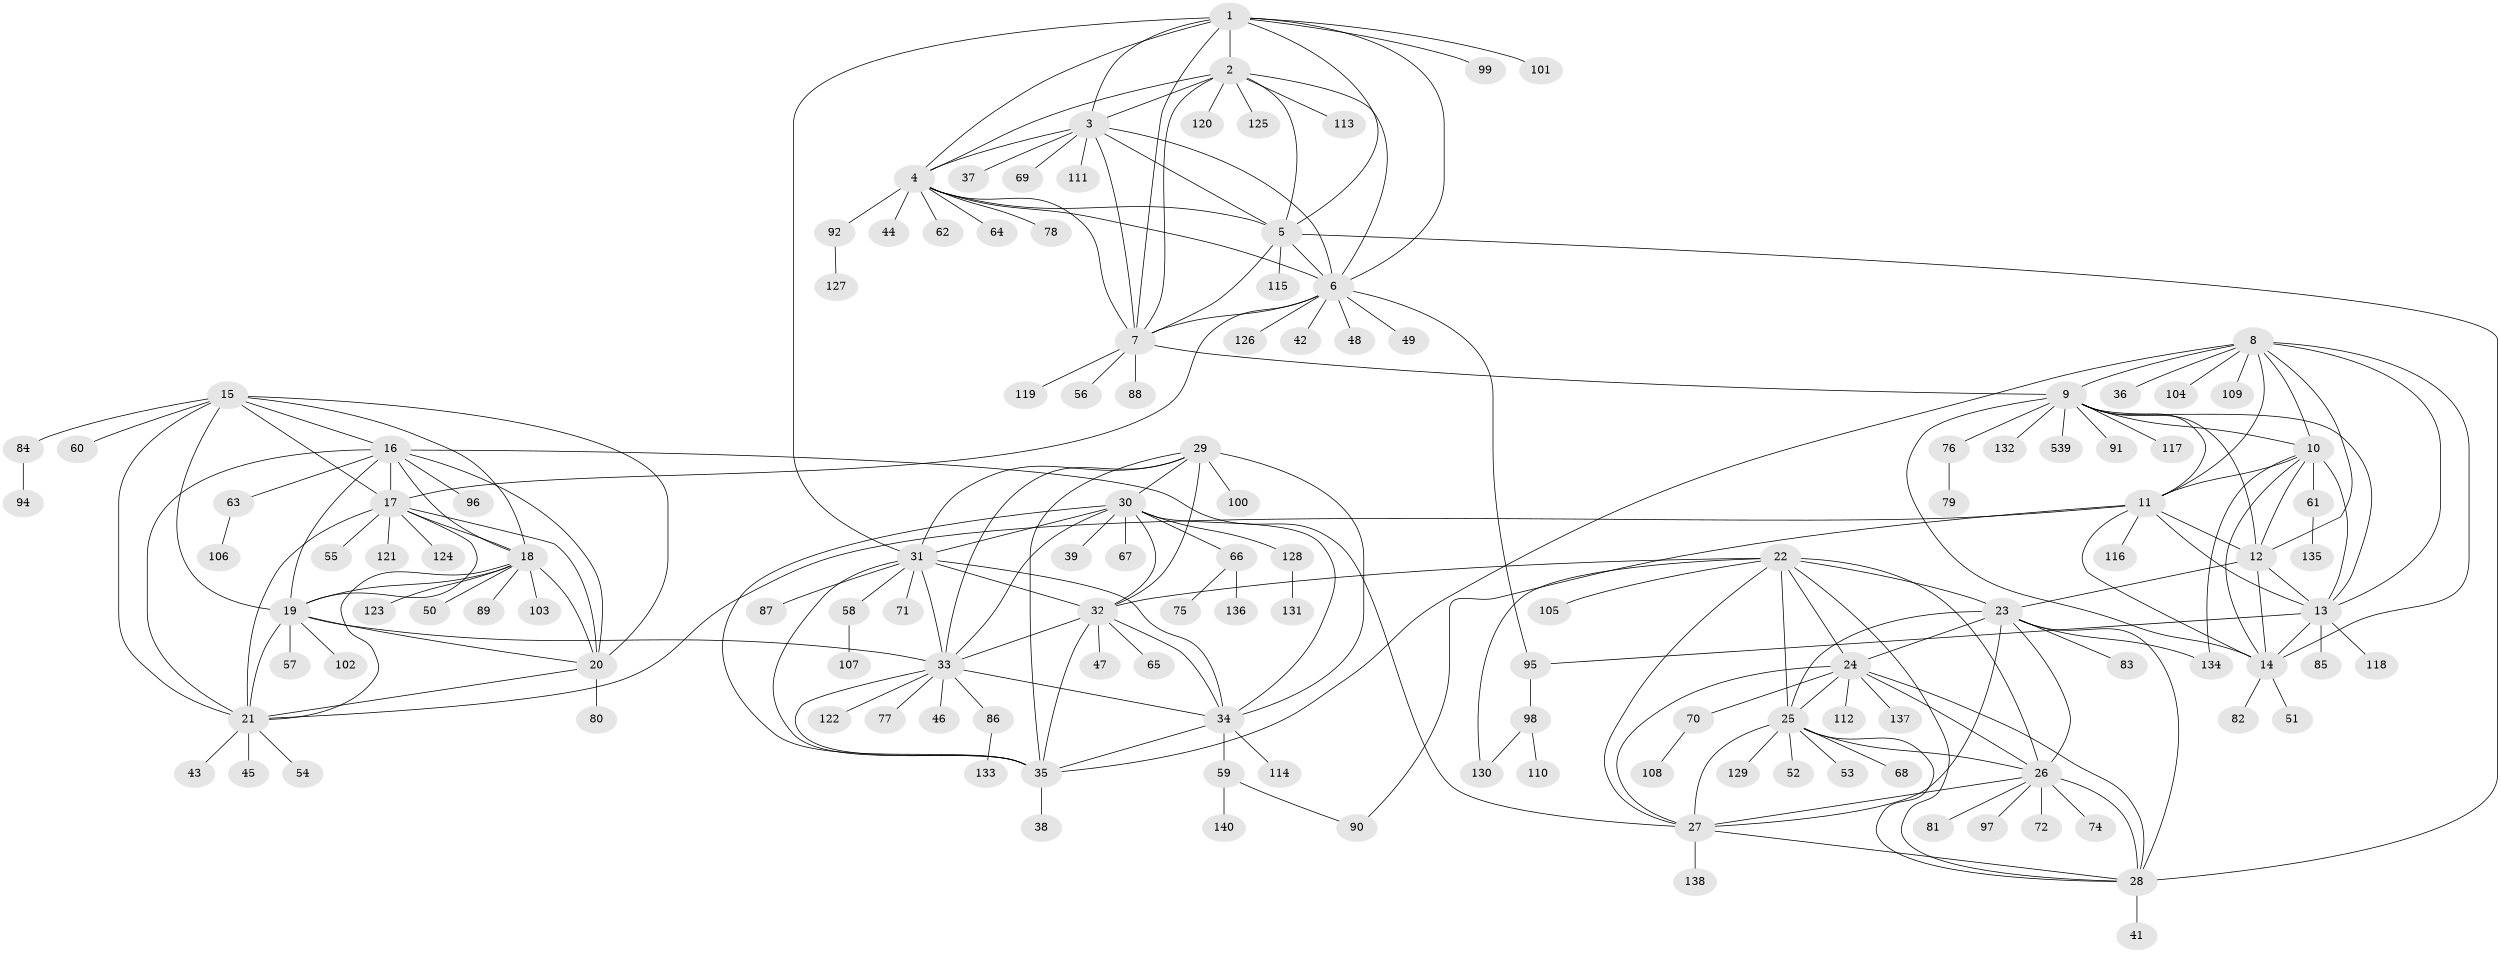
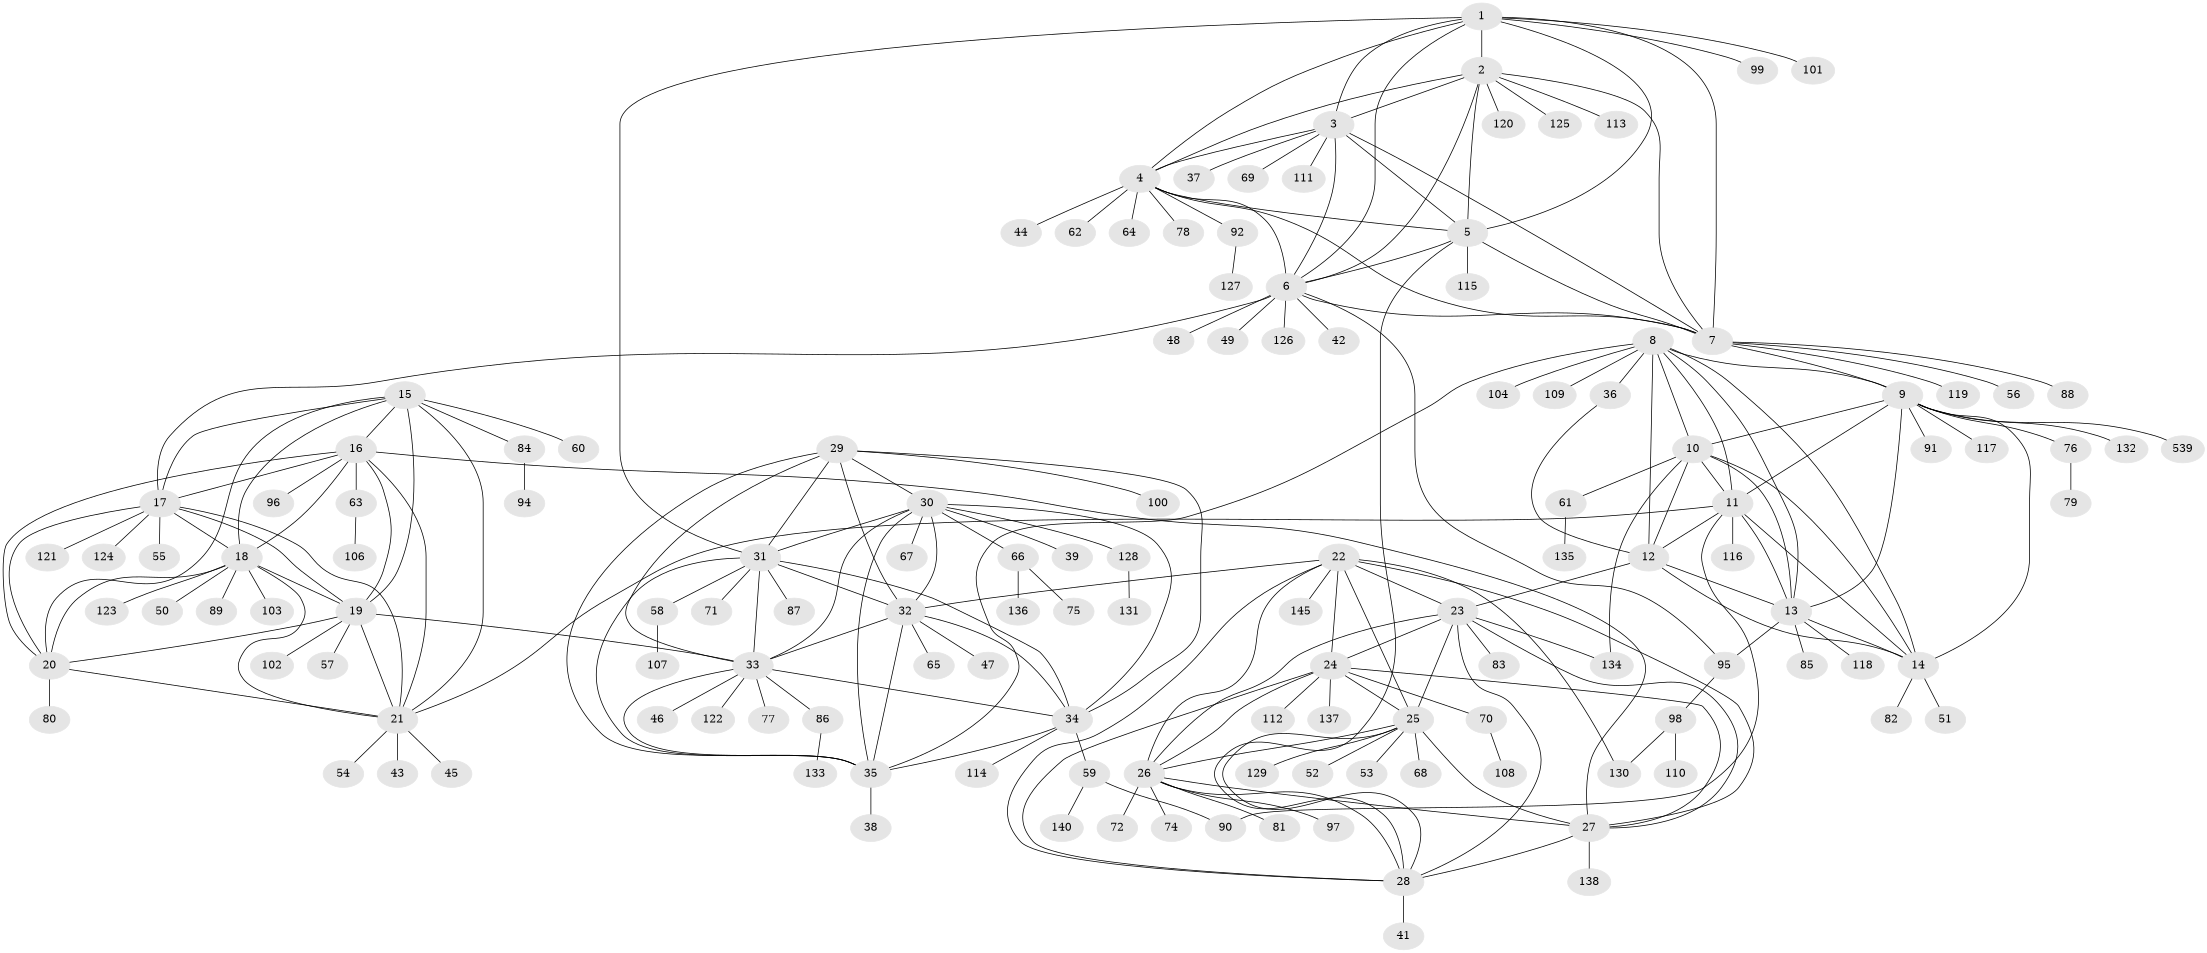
(2211, 434) -> (1532, 499)
(1549, 612) -> (1301, 612)
